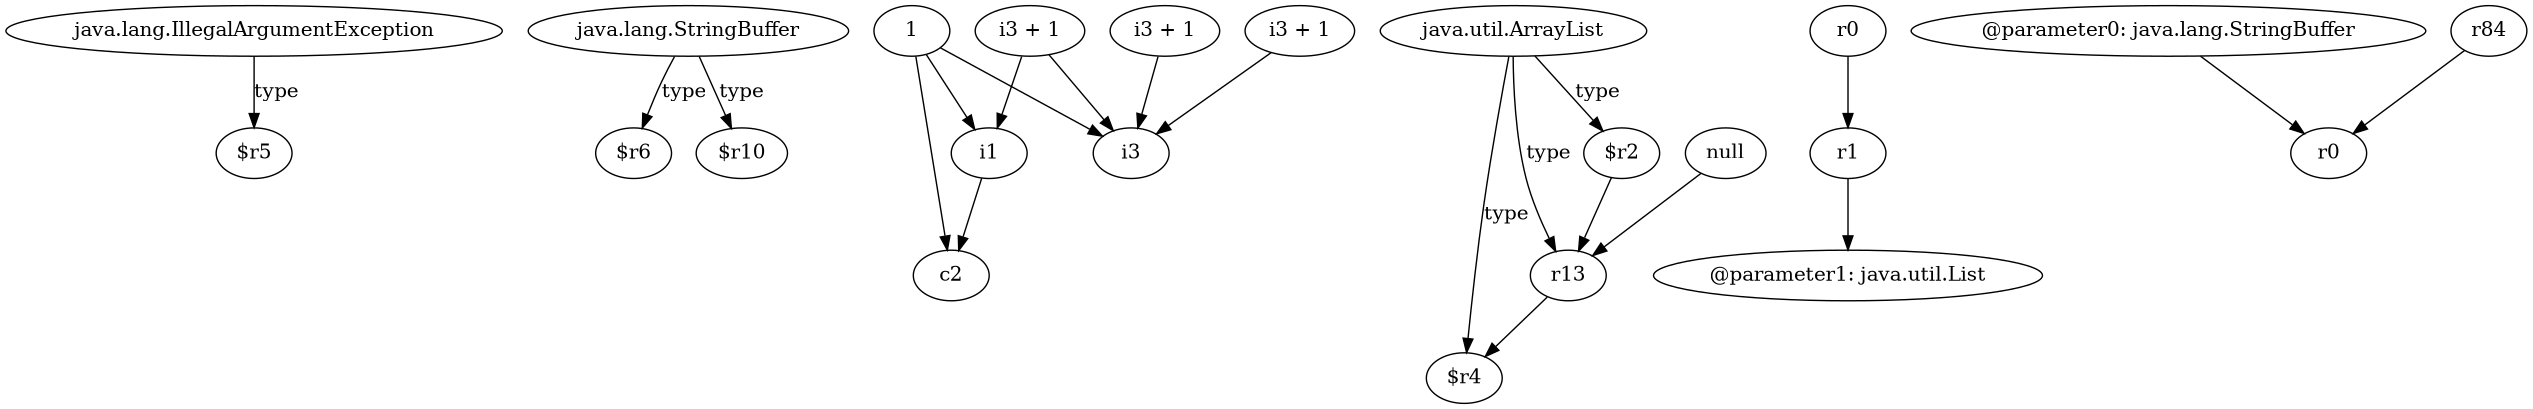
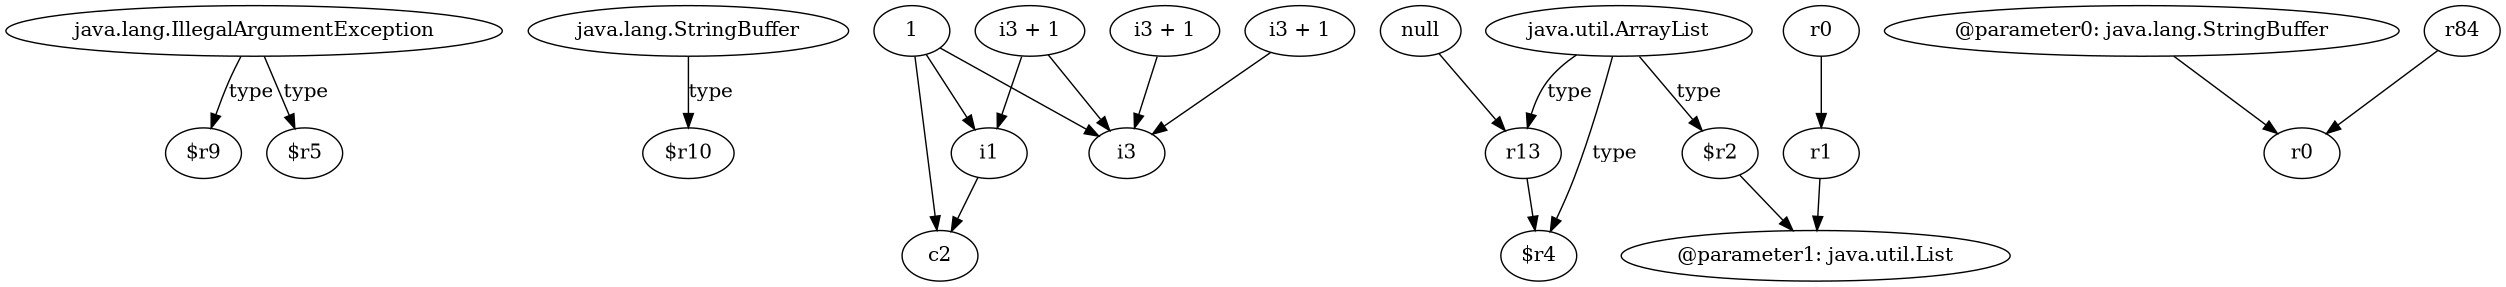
none -> (203, 153)
(634, 153) -> none
(1598, 208) -> (1761, 198)
